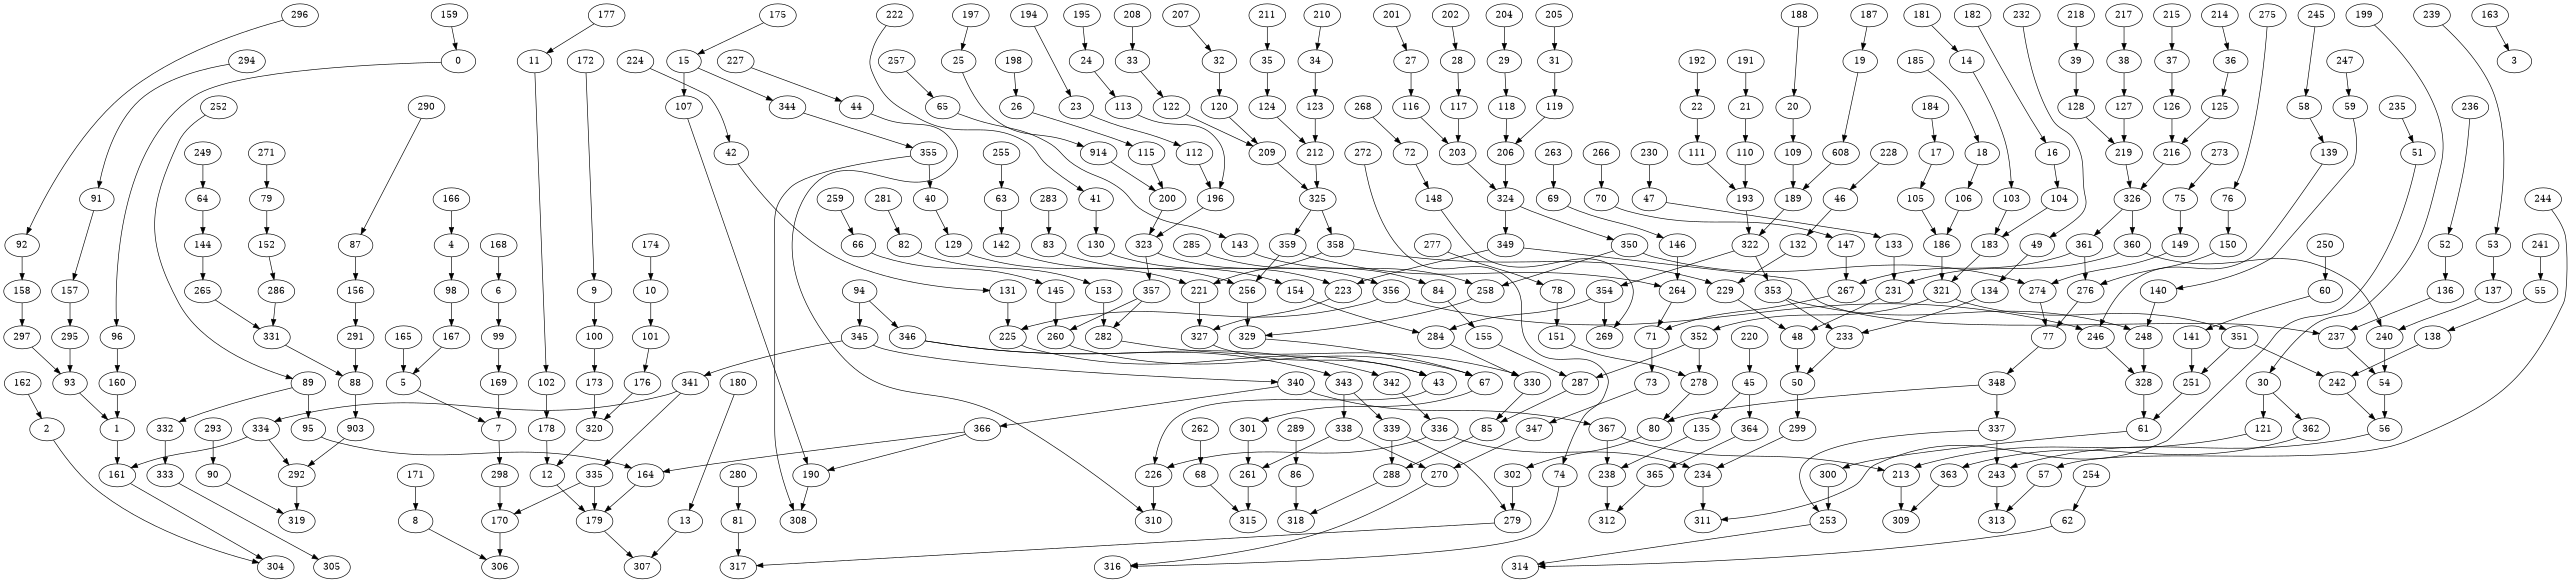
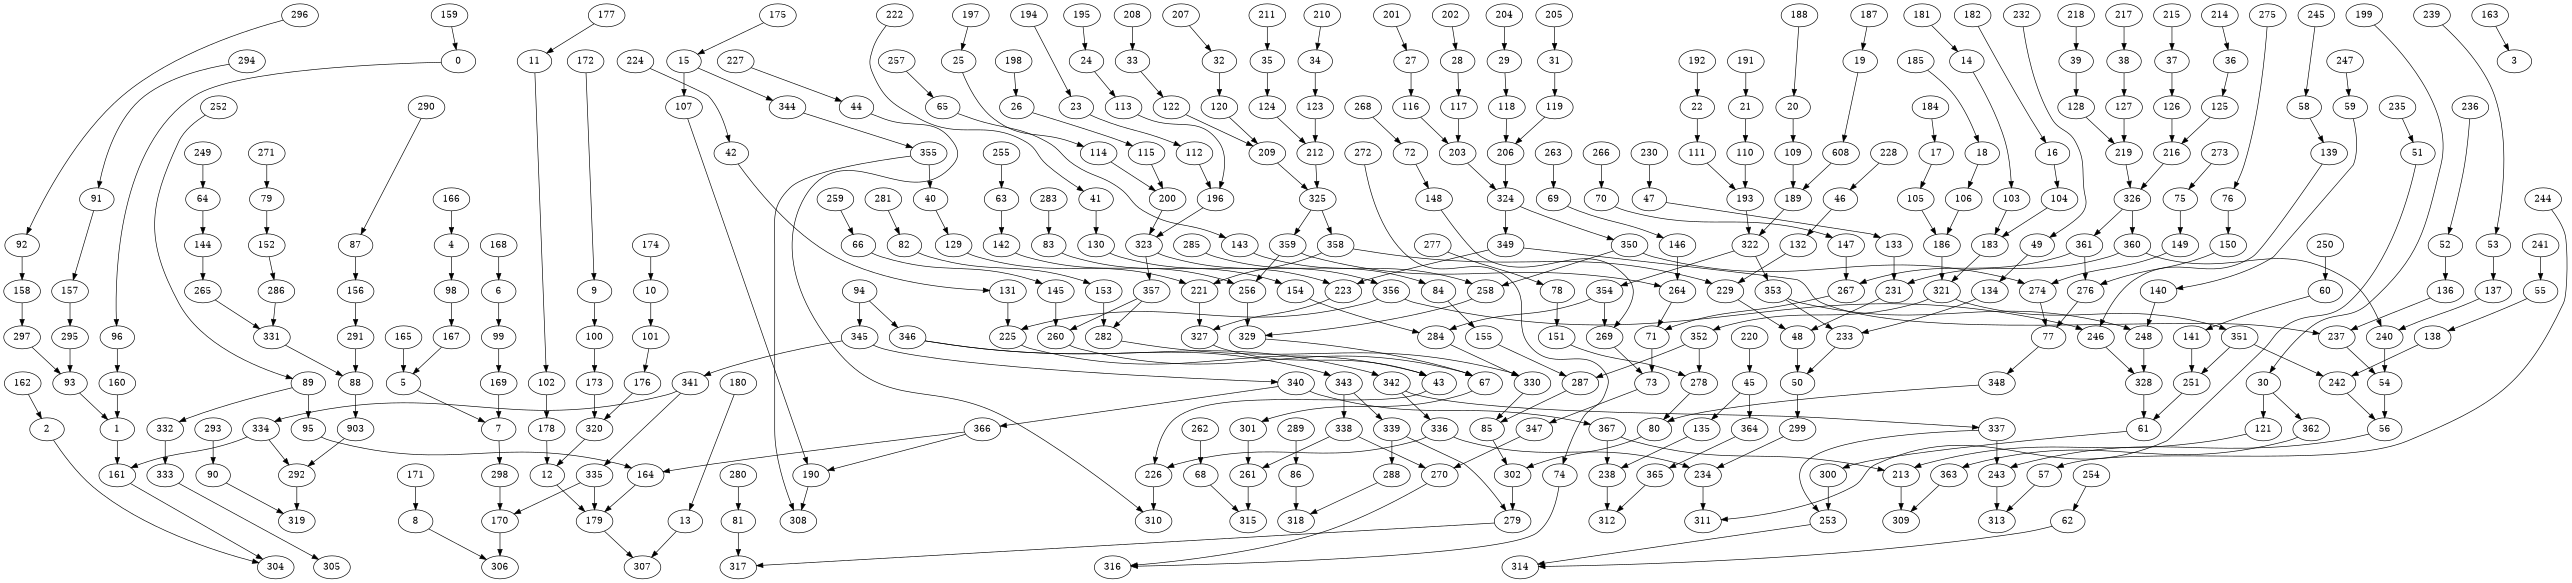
(1099, 153) -> (1099, 153)
none -> (1623, 355)
(1997, 403) -> (1660, 413)
(1444, 450) -> (1500, 452)
